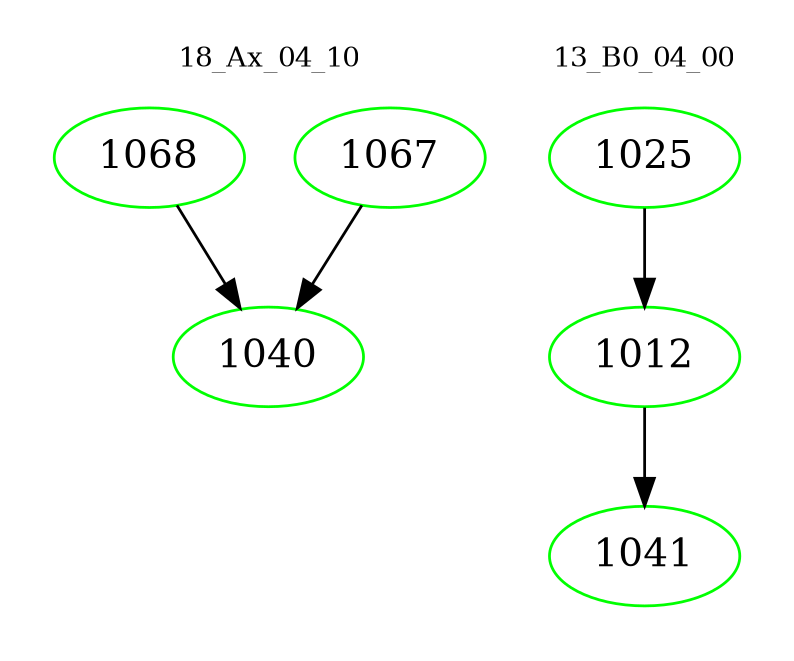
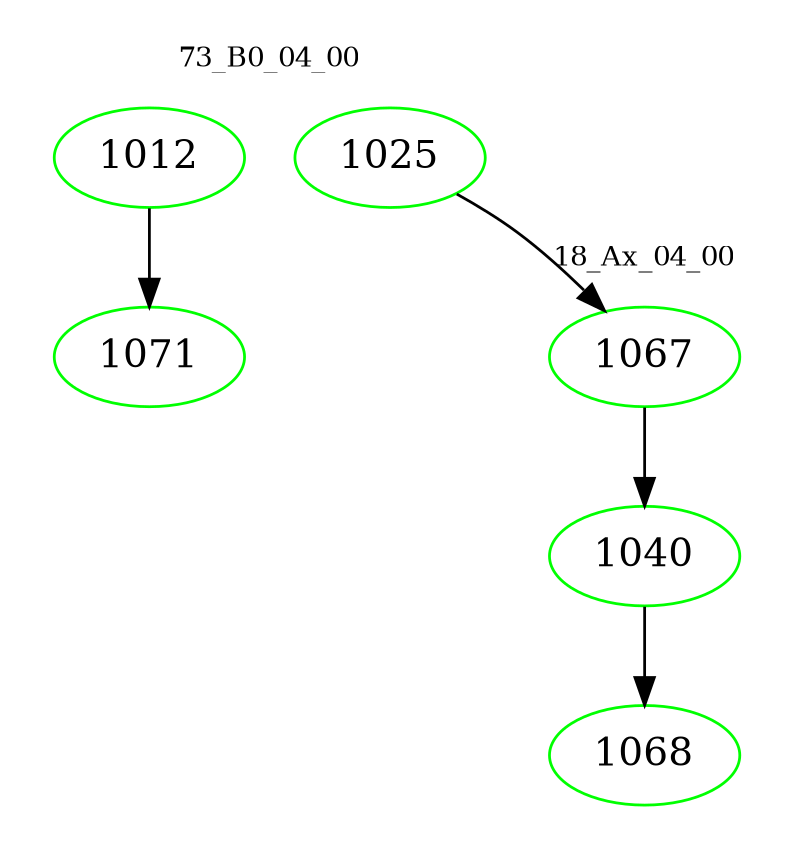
(270, 59) -> (645, 259)
(645, 59) -> (270, 59)
(645, 244) -> (546, 255)
(201, 245) -> (645, 642)
(645, 556) -> (149, 357)
